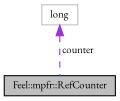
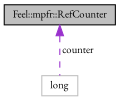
(60, 56) -> (60, 56)
